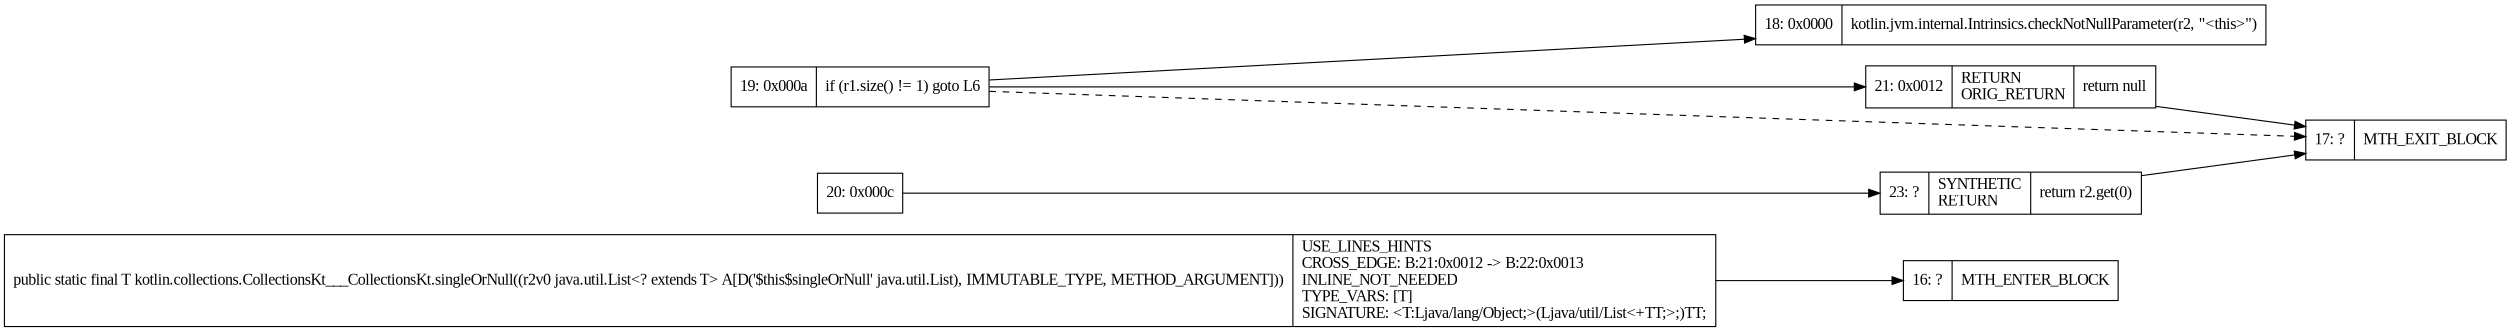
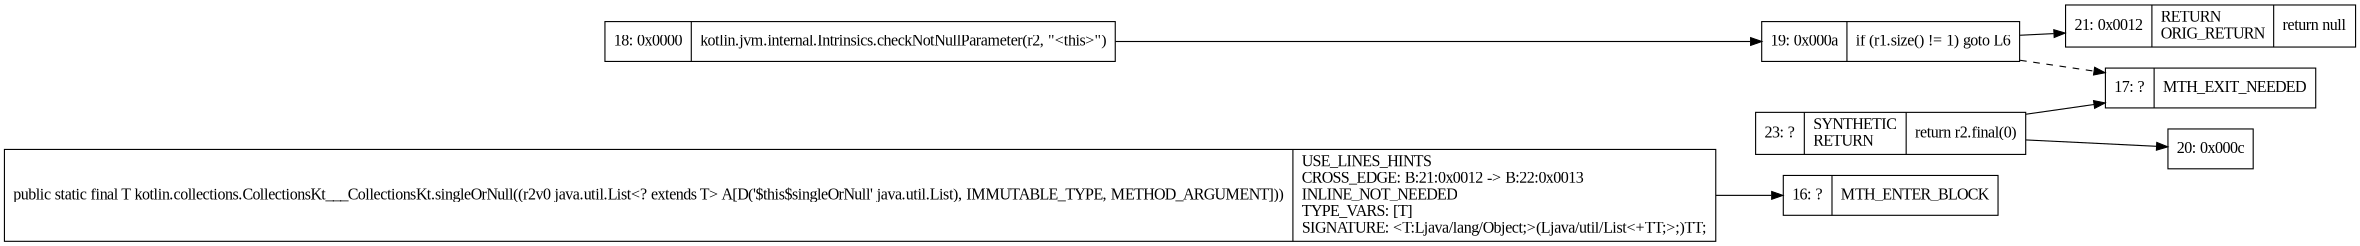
(1367, 60) -> (1433, 42)
(2225, 116) -> none
(2430, 139) -> (2235, 87)
(1386, 193) -> (2091, 143)
(2086, 193) -> (1966, 133)
